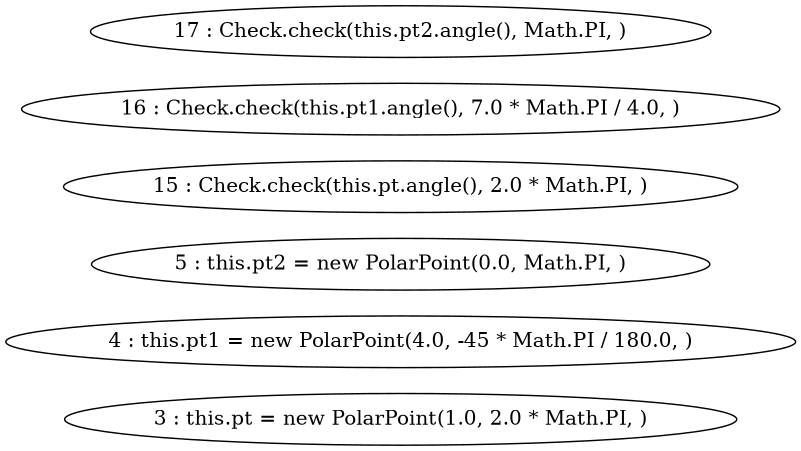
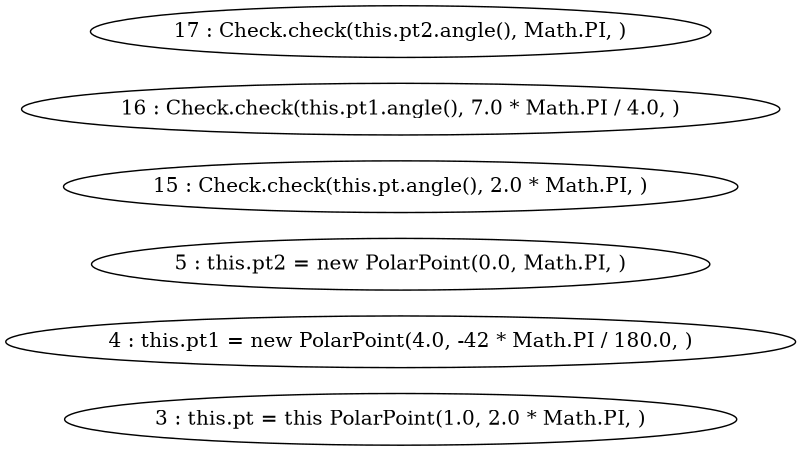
(401, 342) -> (401, 342)
(401, 419) -> (401, 419)
